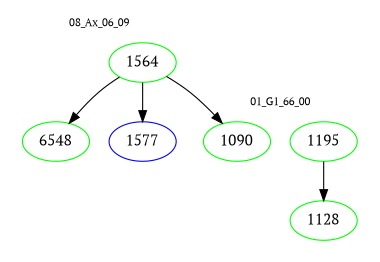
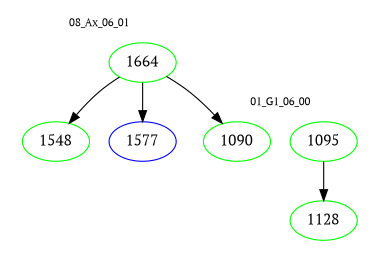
(99, 24) -> (99, 24)
(143, 63) -> (143, 63)
(280, 103) -> (280, 103)
(56, 142) -> (56, 142)
(324, 142) -> (324, 142)
